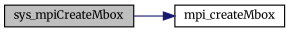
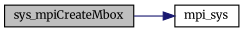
(230, 16) -> (207, 16)
